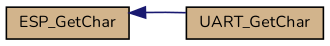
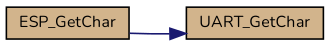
(166, 12) -> (150, 34)
